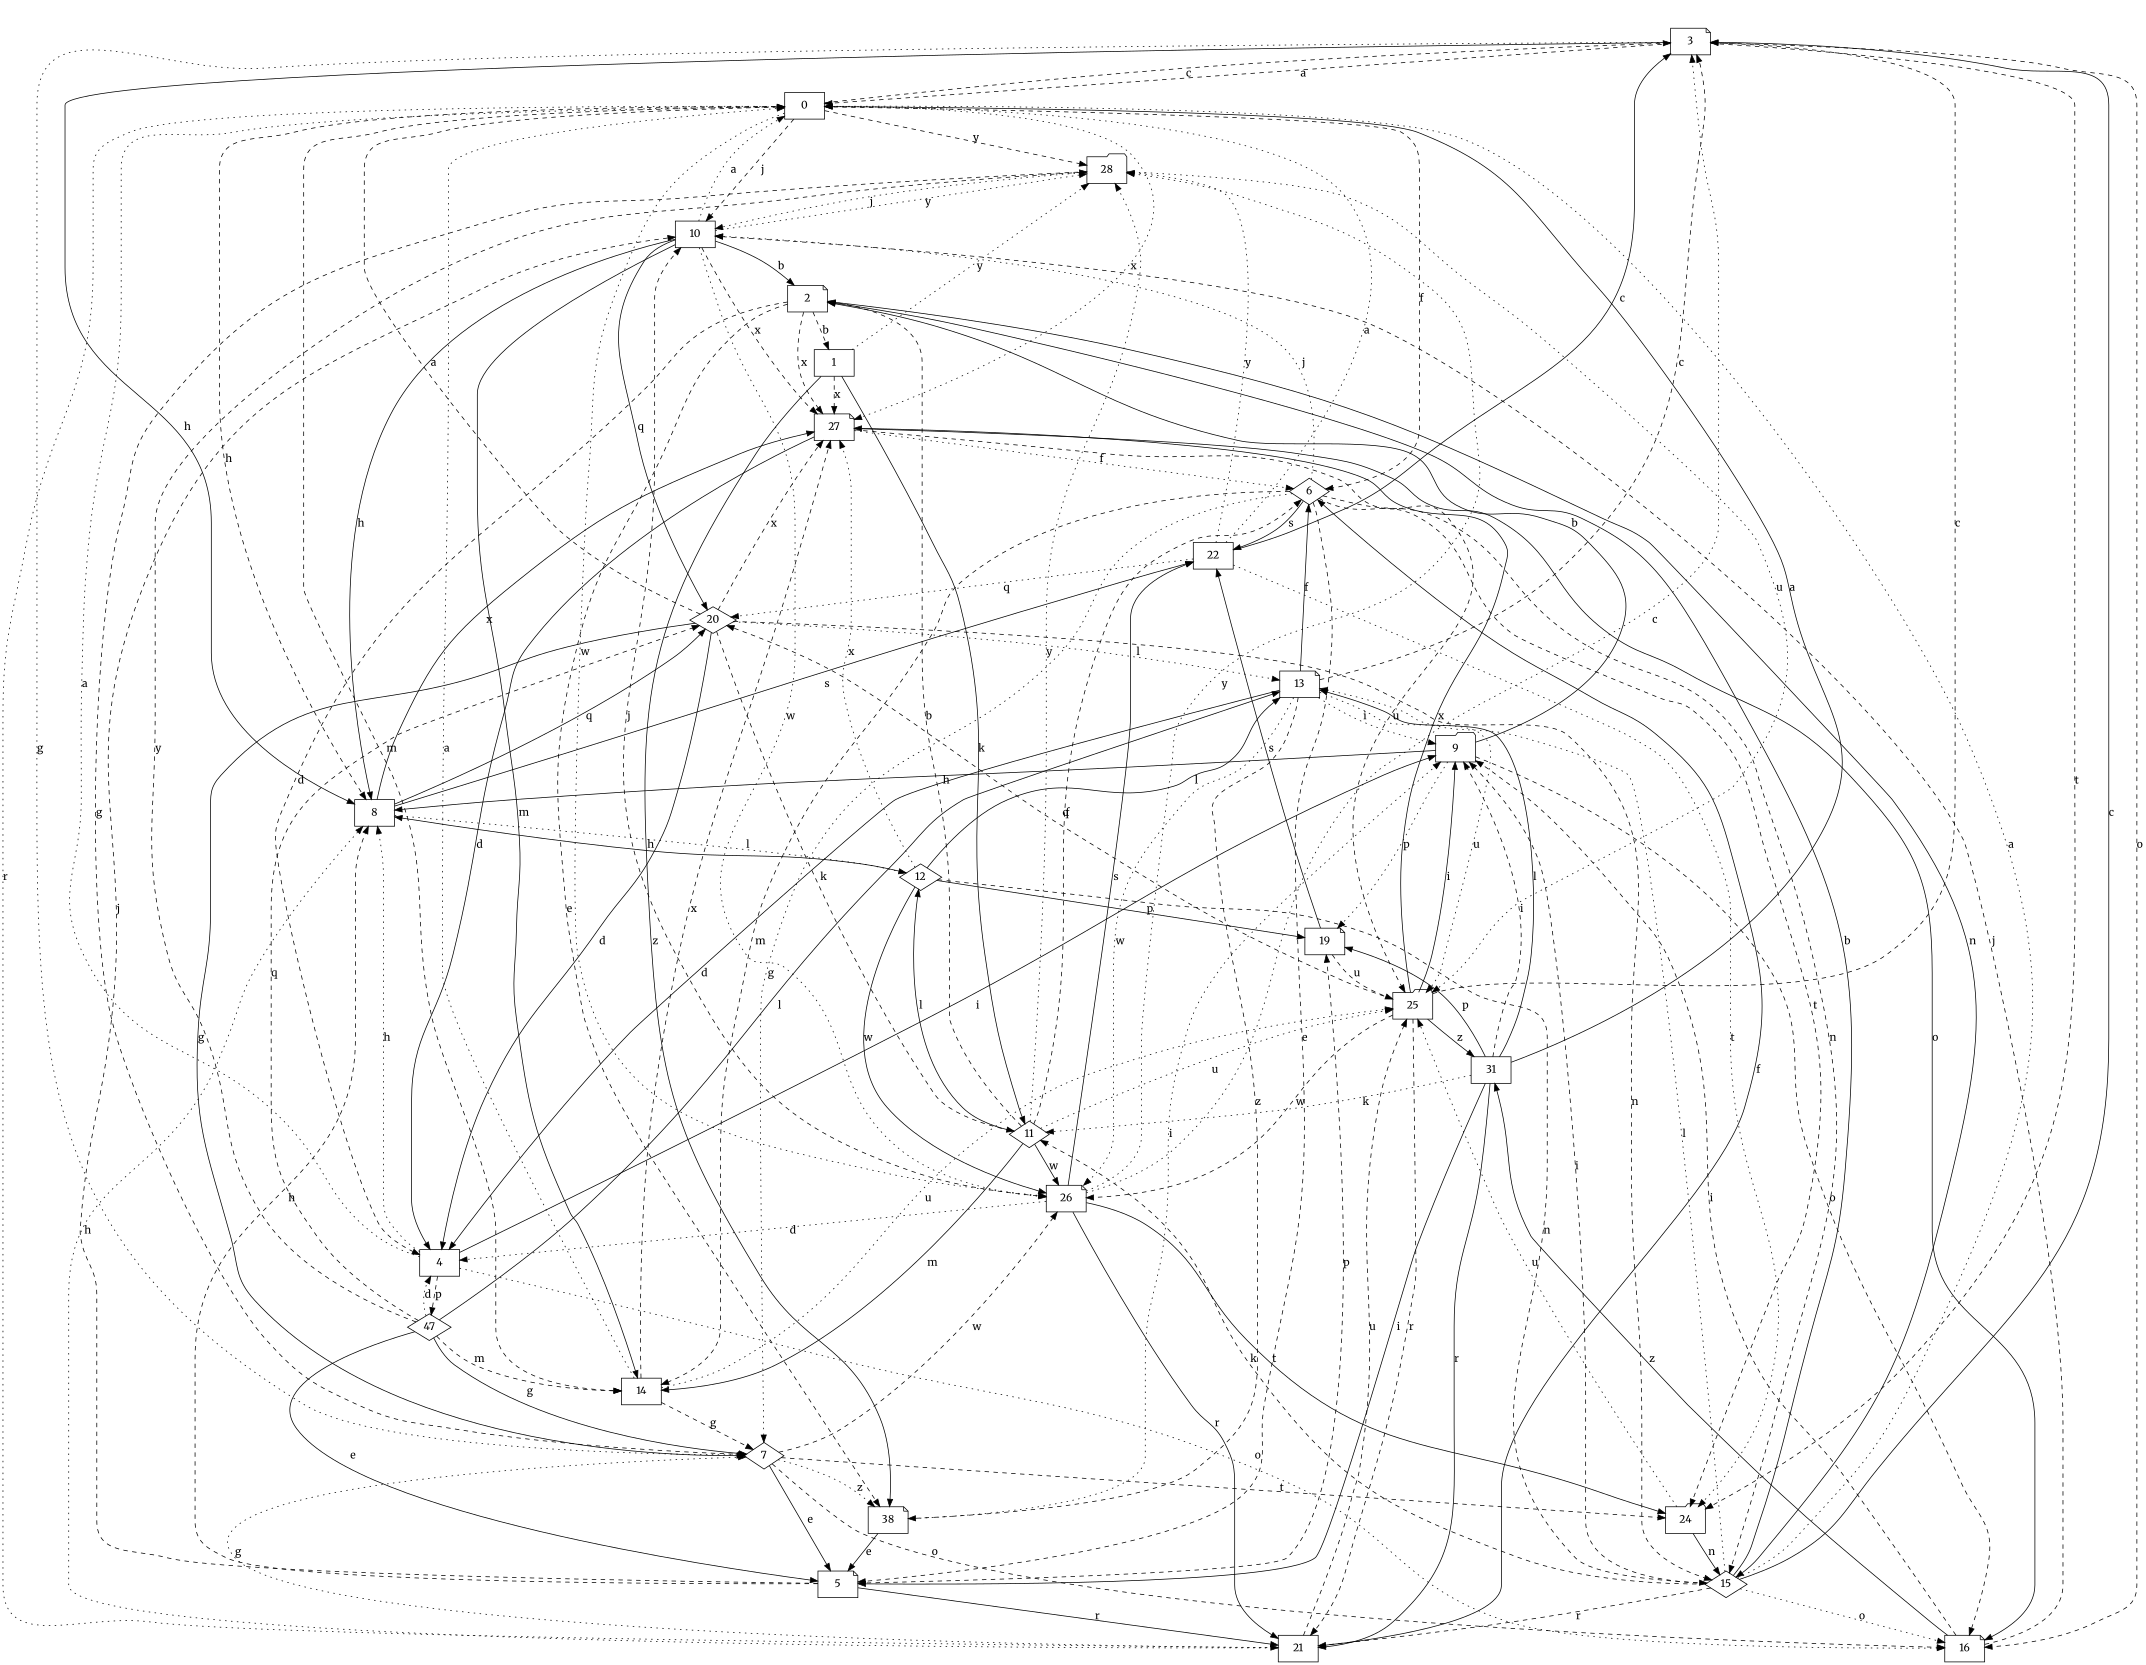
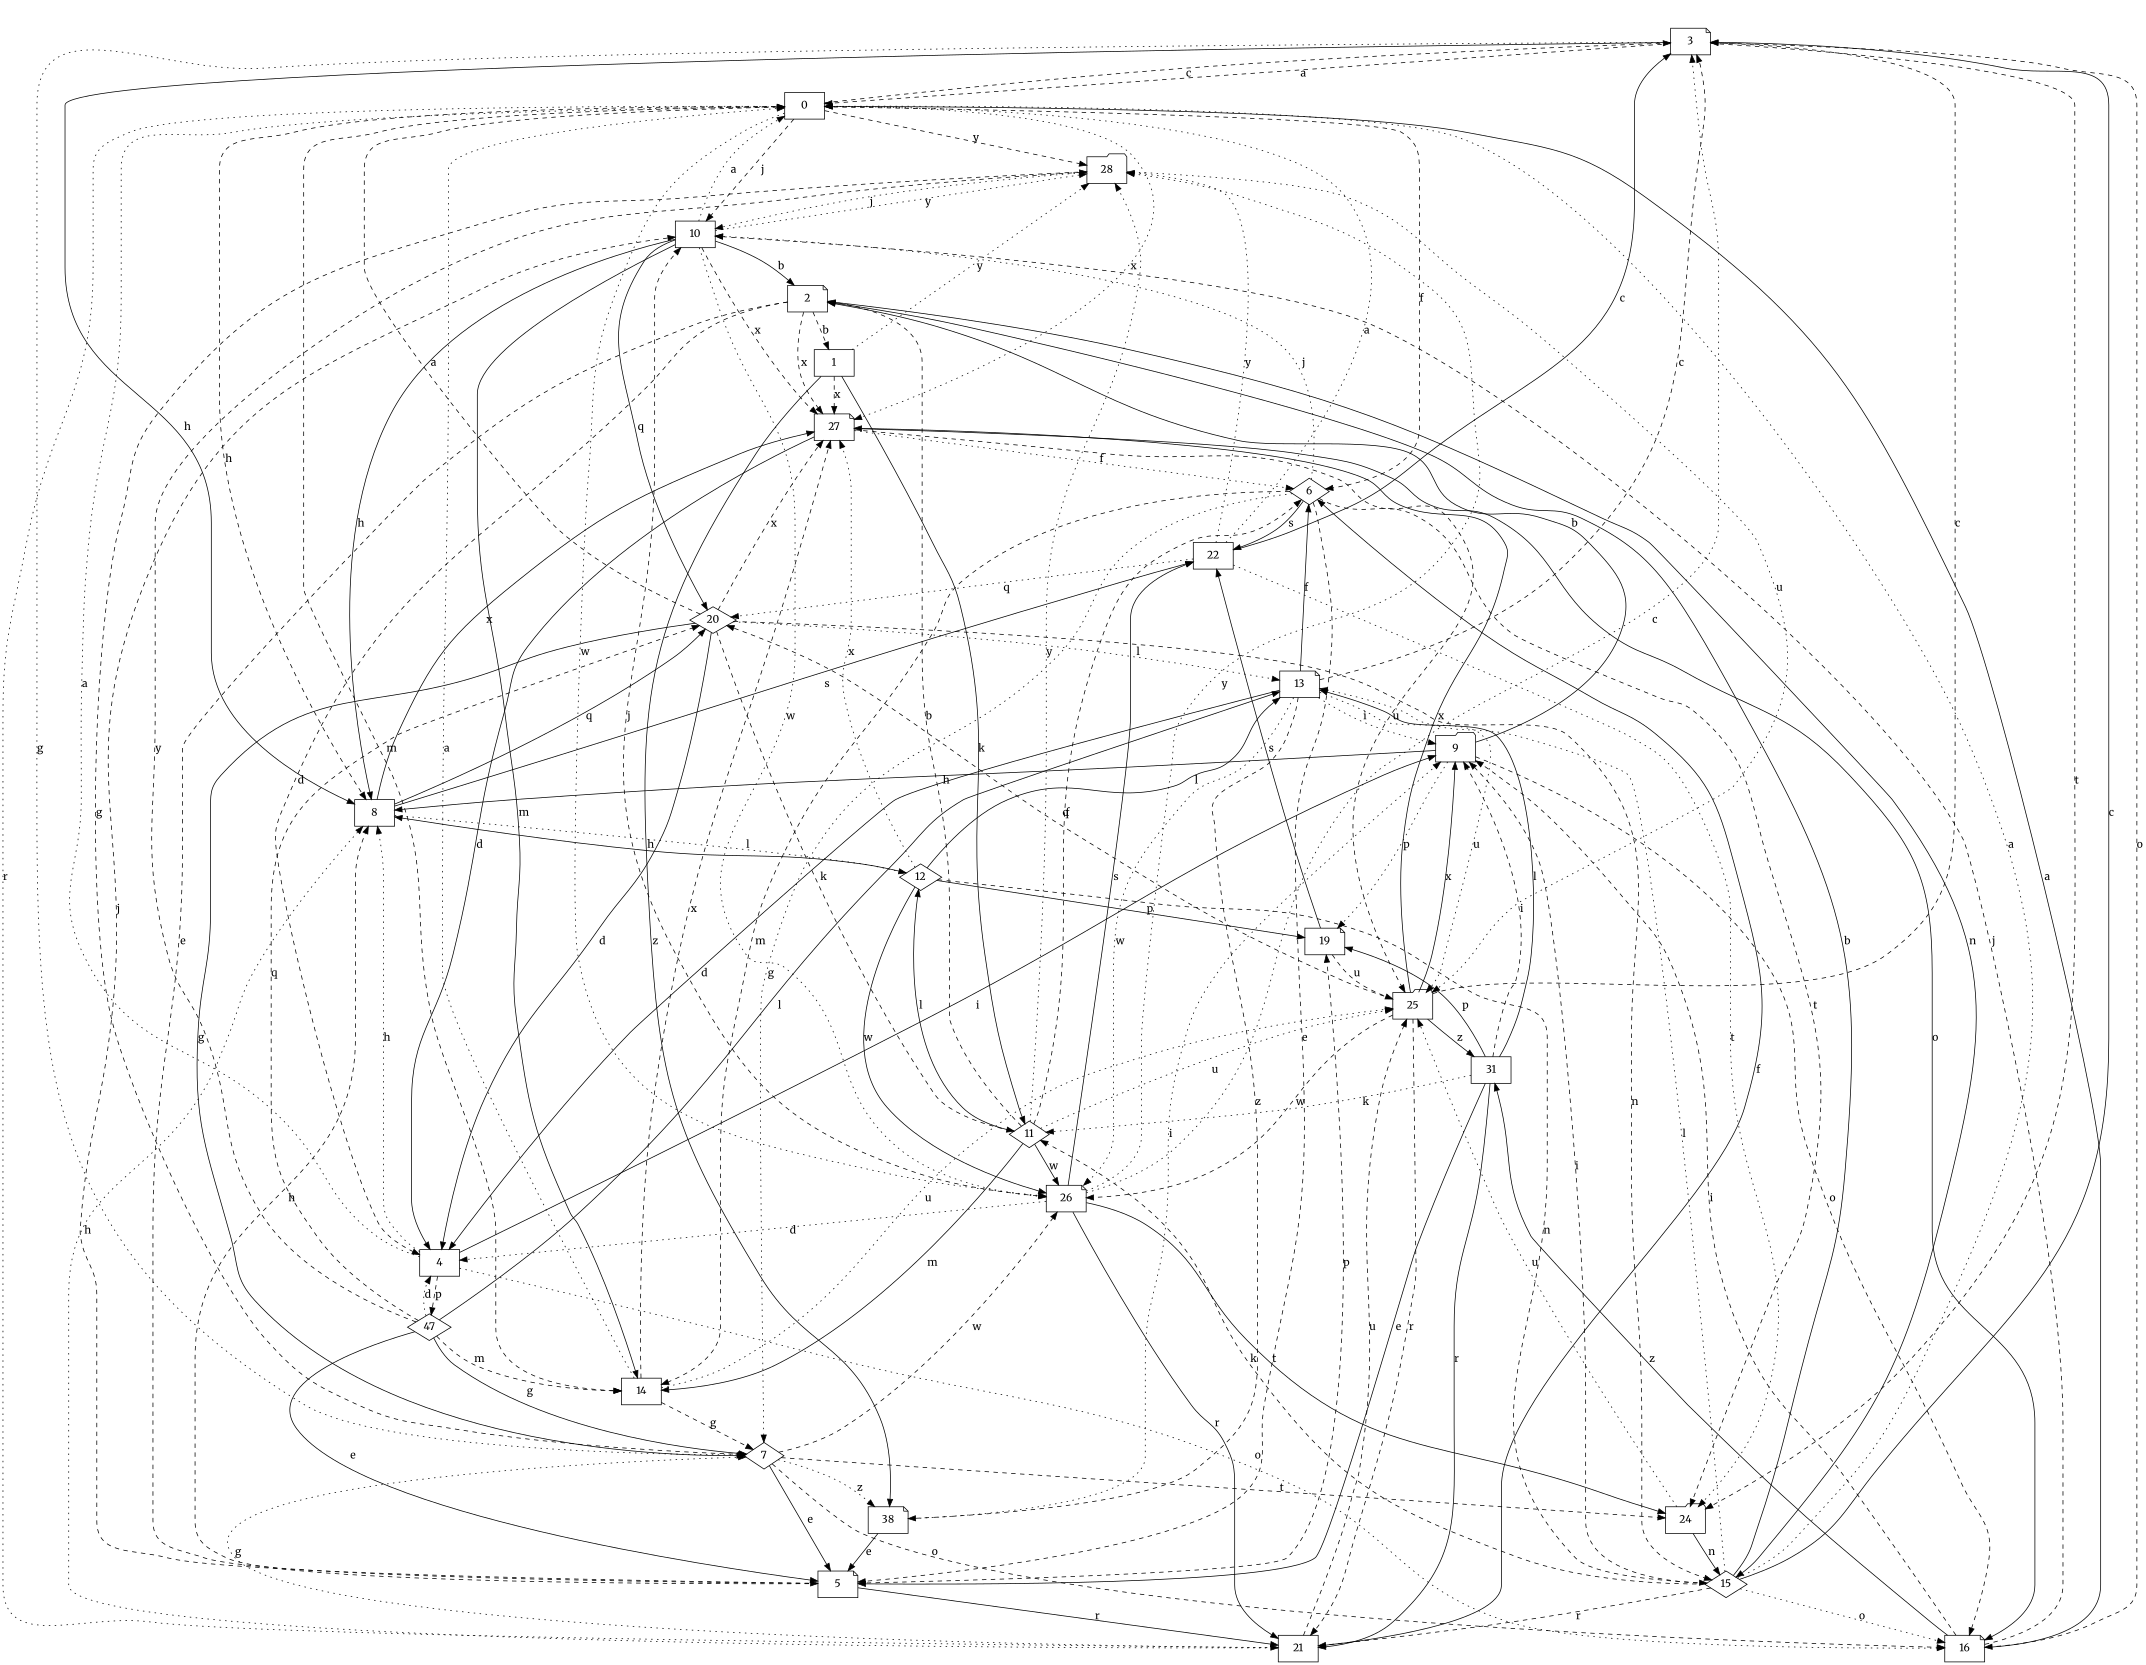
(1654, 359) -> (1918, 510)
(1449, 877) -> (1449, 877)
(1800, 906) -> none
(566, 907) -> (161, 1087)
(1399, 1327) -> (1399, 1327)
